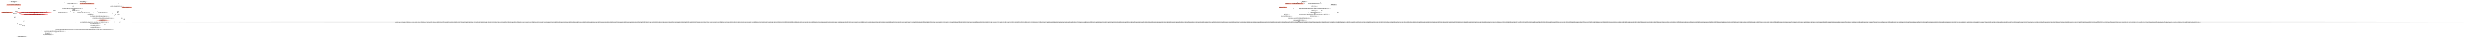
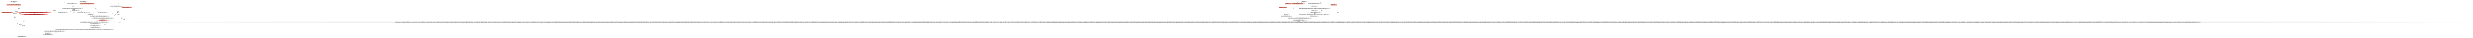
(1334, 5) -> (1334, 5)
